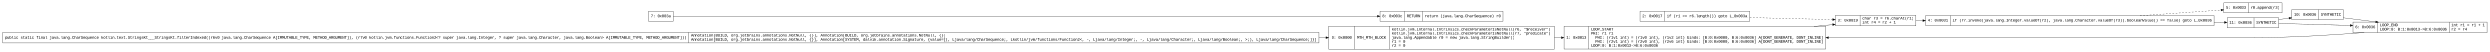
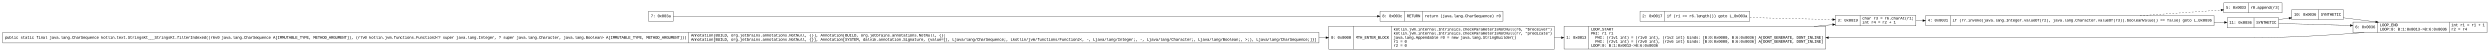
(1372, 38) -> (1372, 38)
